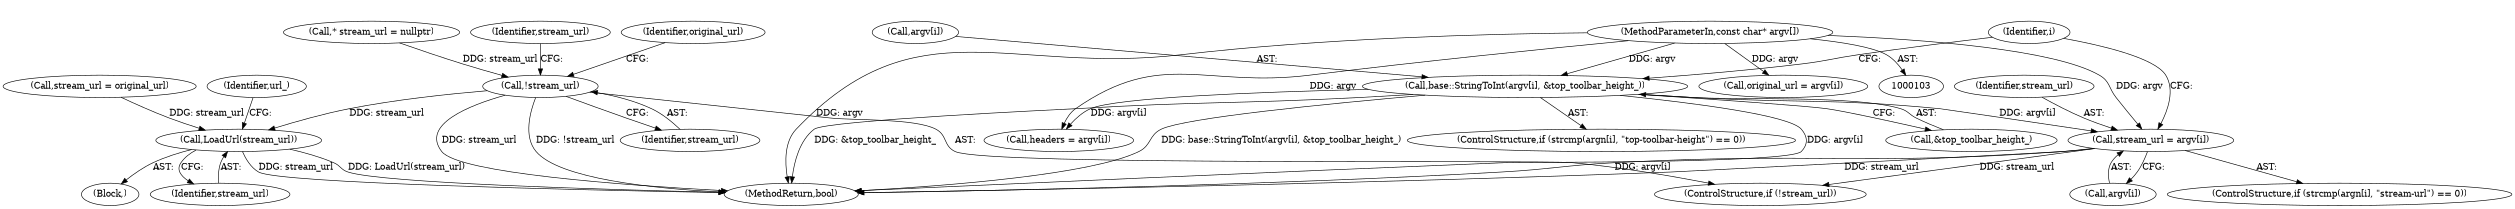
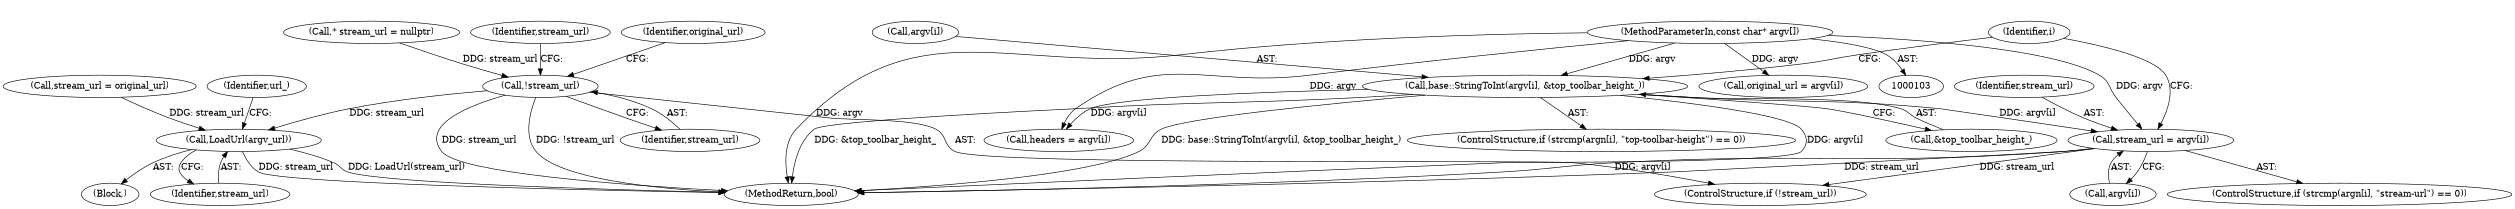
(239, 140) -> (239, 140)
